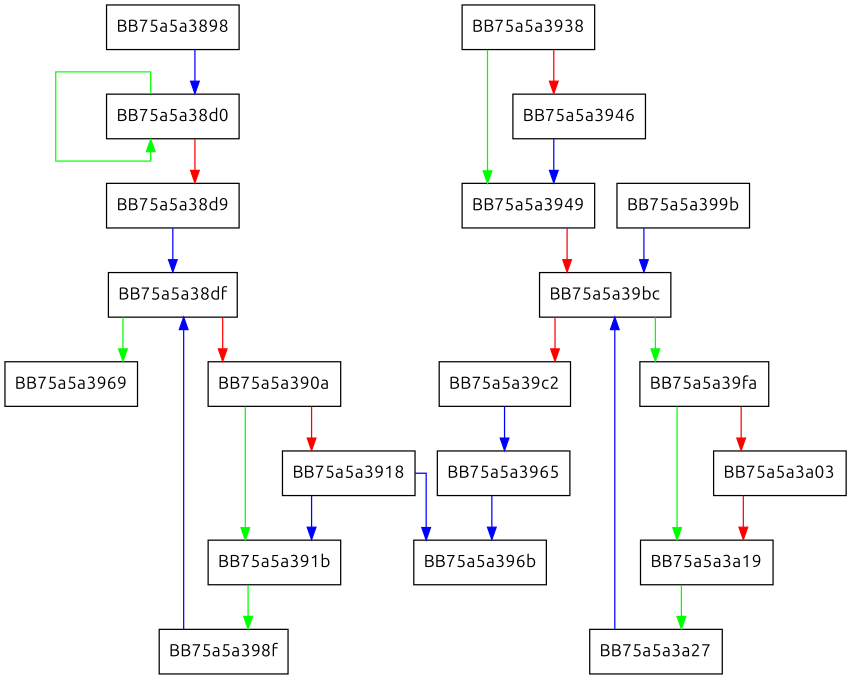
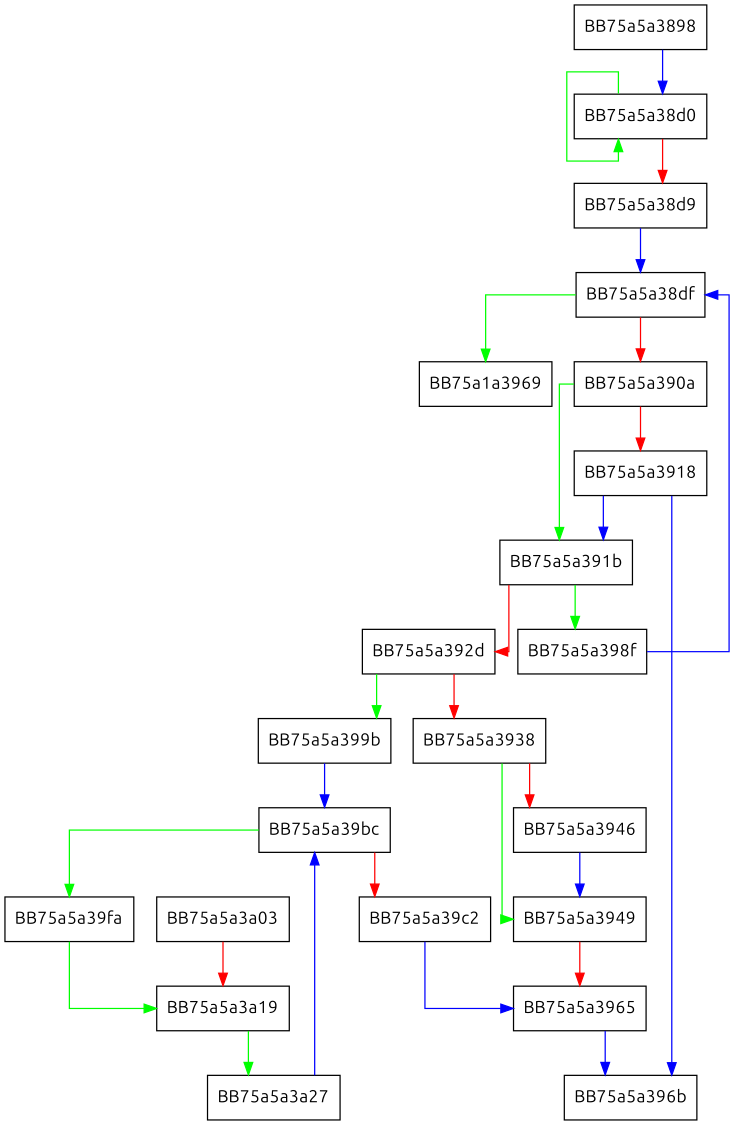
(567, 244) -> (580, 958)
(71, 384) -> (486, 384)
(741, 422) -> none
none -> (429, 652)
